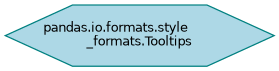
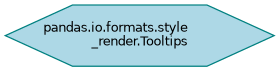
(140, 36) -> (140, 36)
